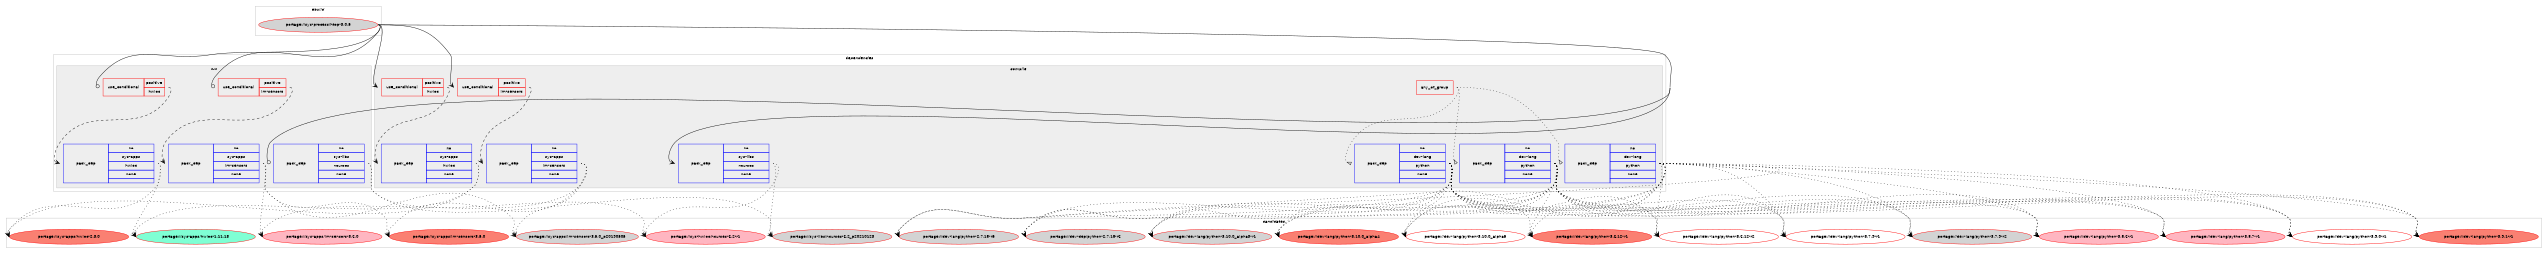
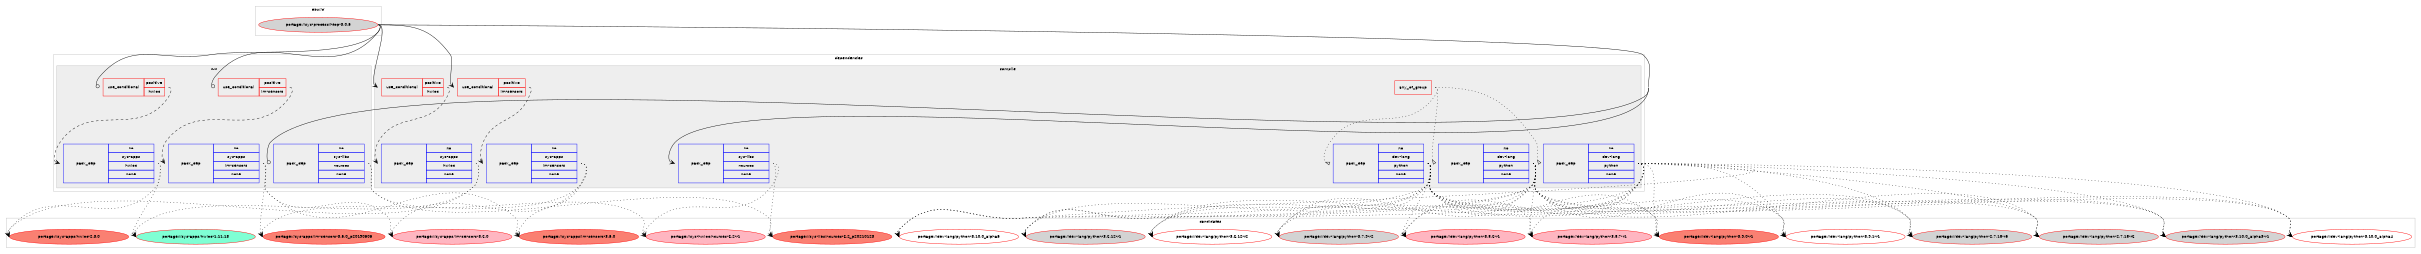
(577, 237) -> (324, 237)
(832, 237) -> (832, 237)
(1086, 237) -> (2099, 237)
(1339, 237) -> (2352, 237)
(1592, 237) -> (1086, 237)
(1846, 237) -> none
(2352, 237) -> (1719, 237)
(2479, 237) -> (1846, 237)
